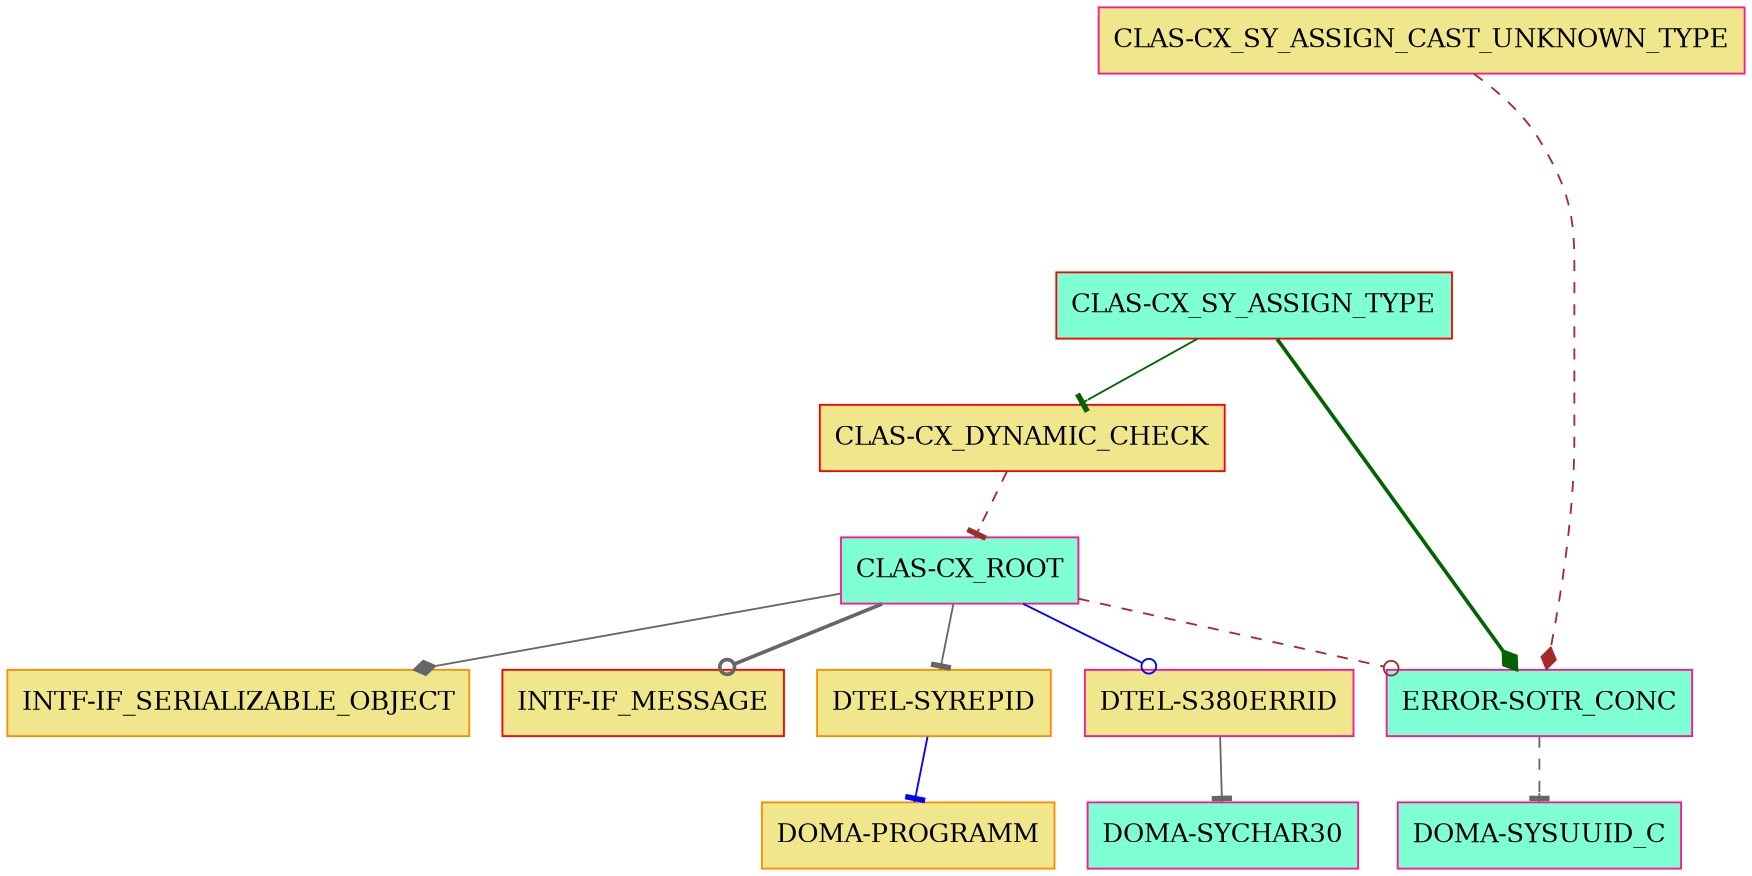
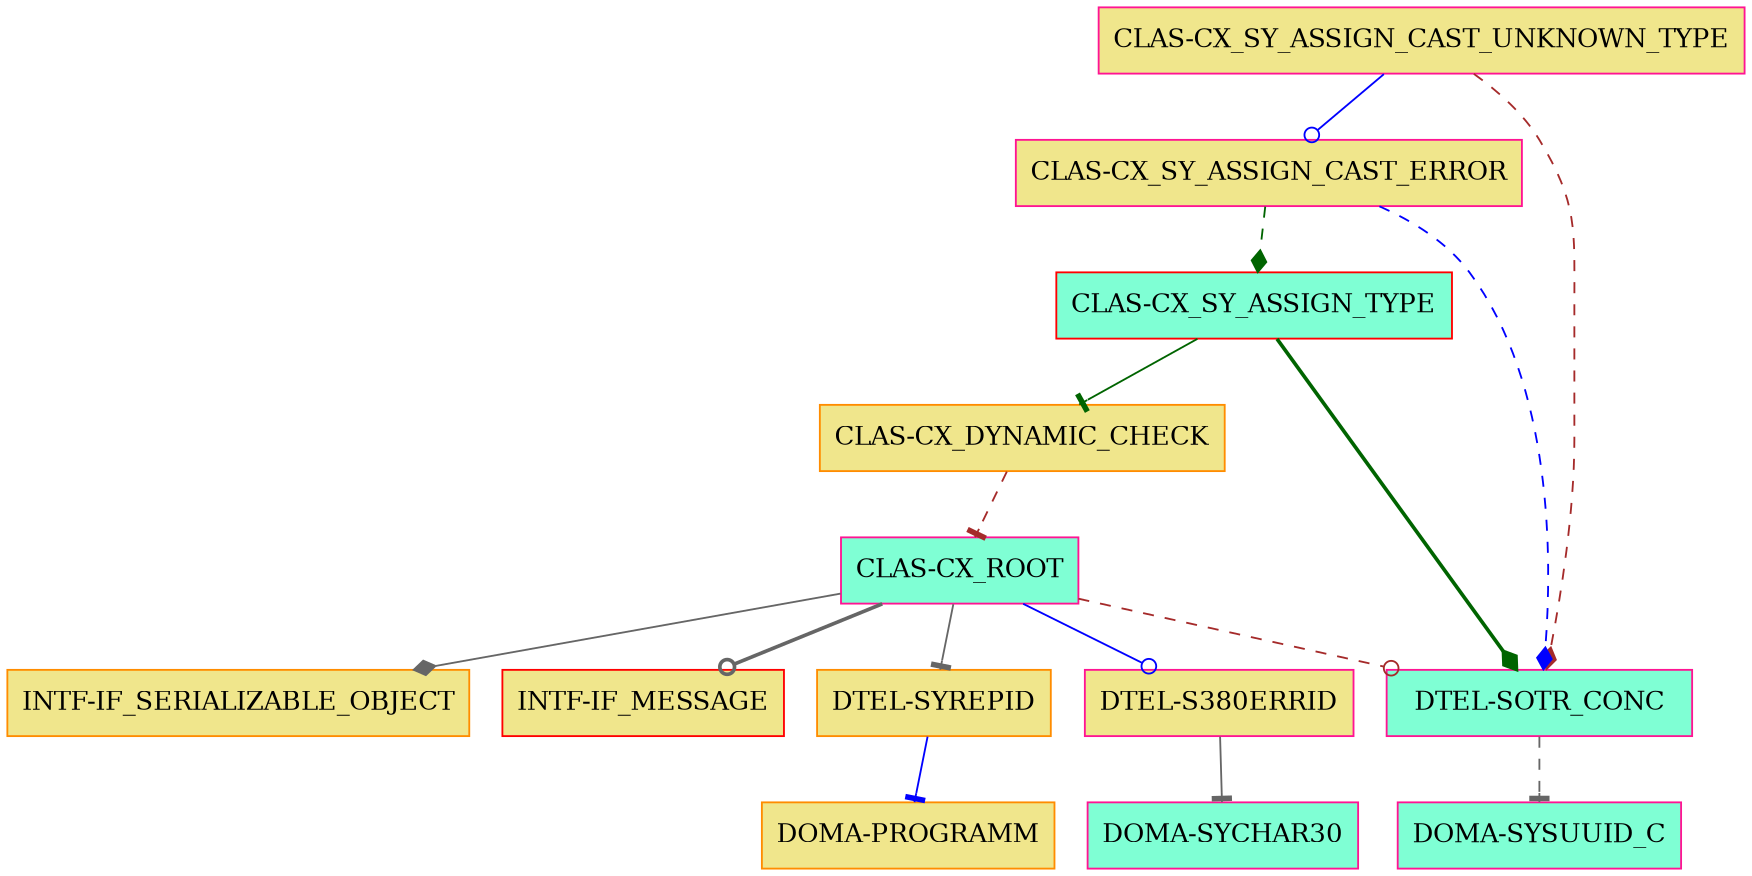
none -> (1269, 173)
(1022, 438) -> (1022, 438)
(1539, 703) -> (1539, 703)
